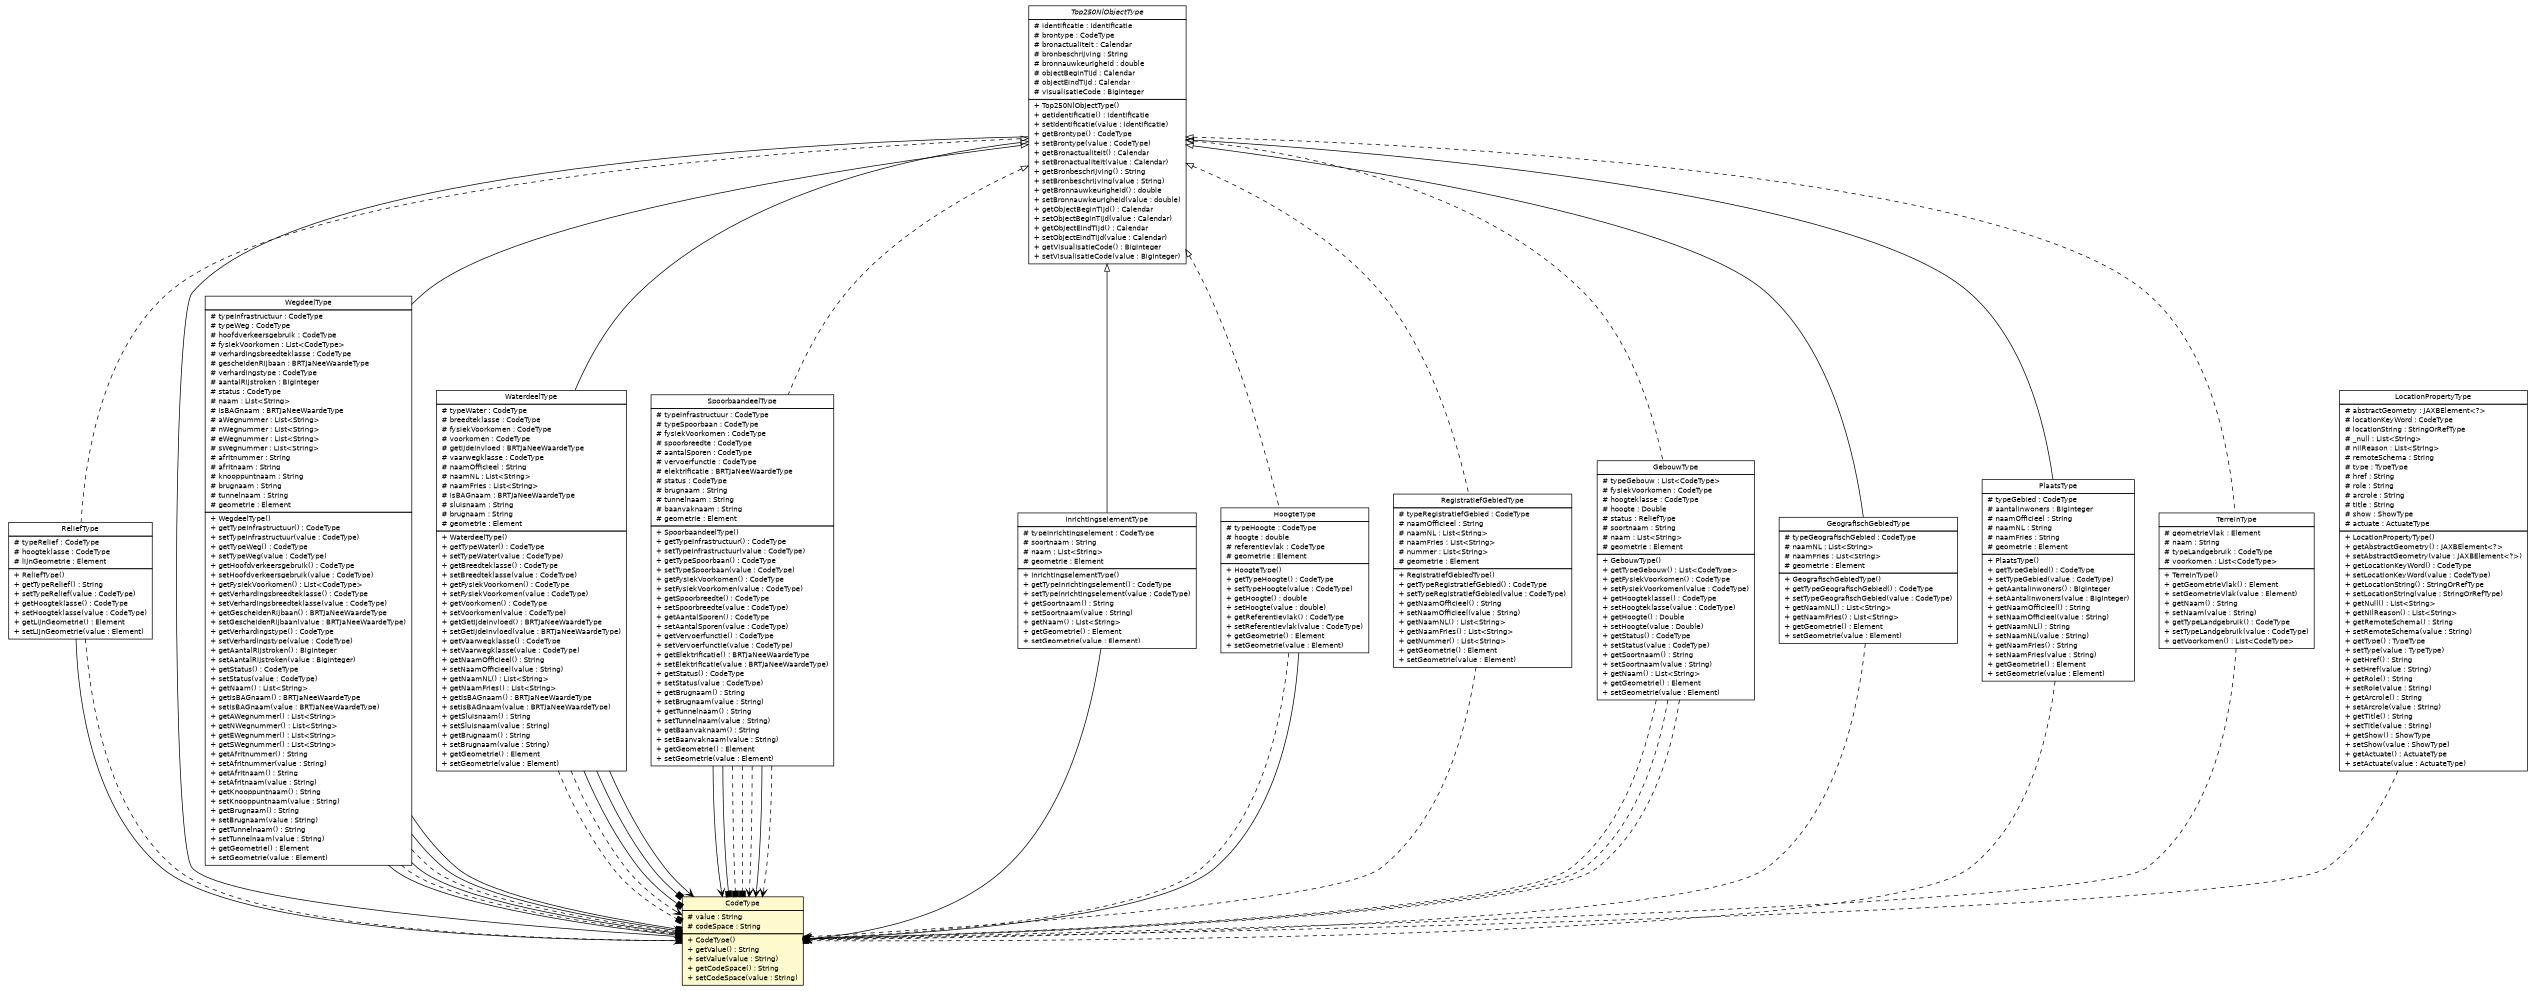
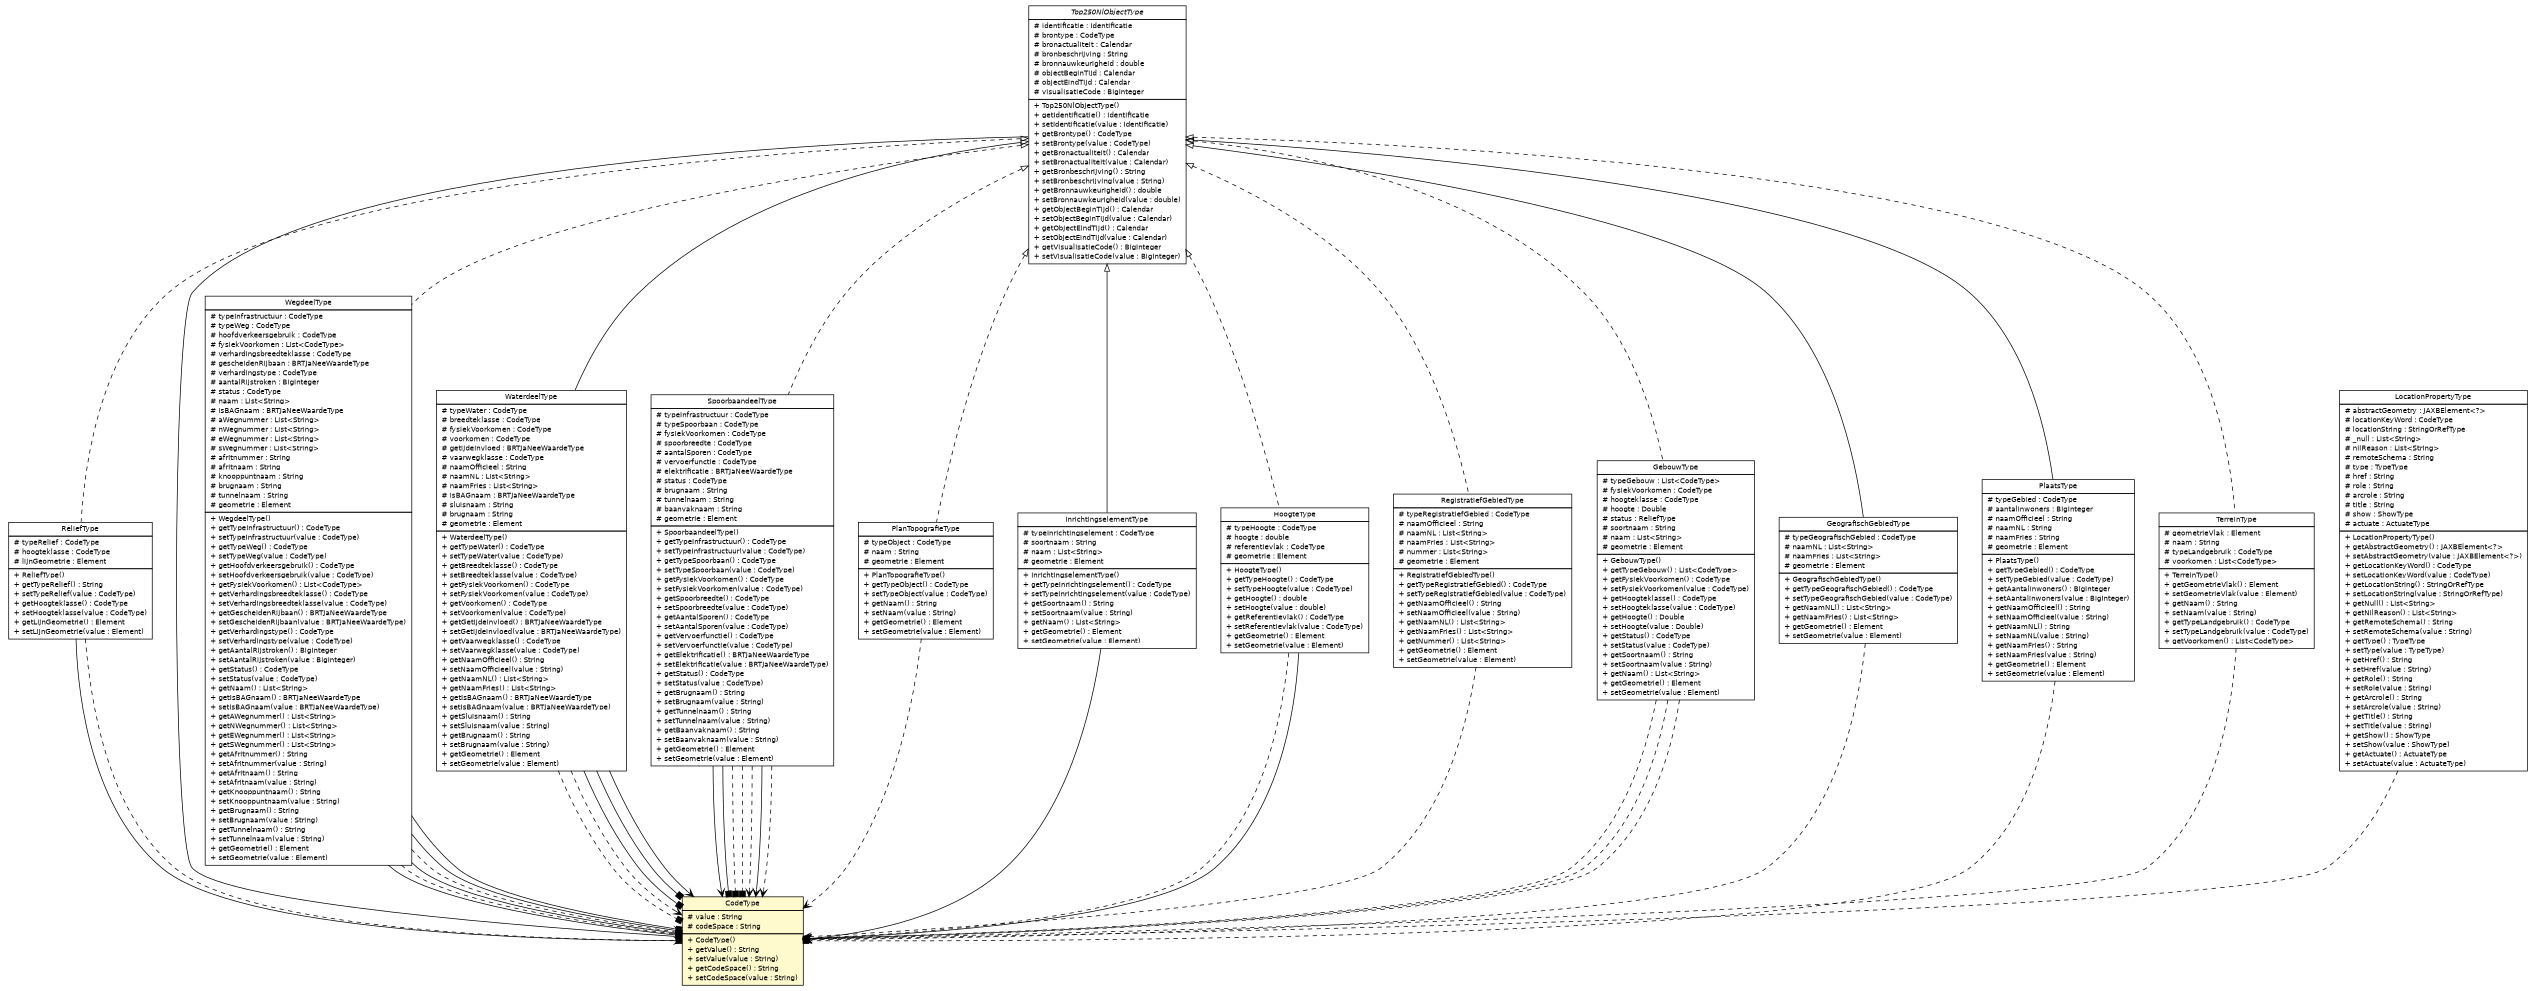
(707, 196) -> (707, 196)
none -> (926, 580)
